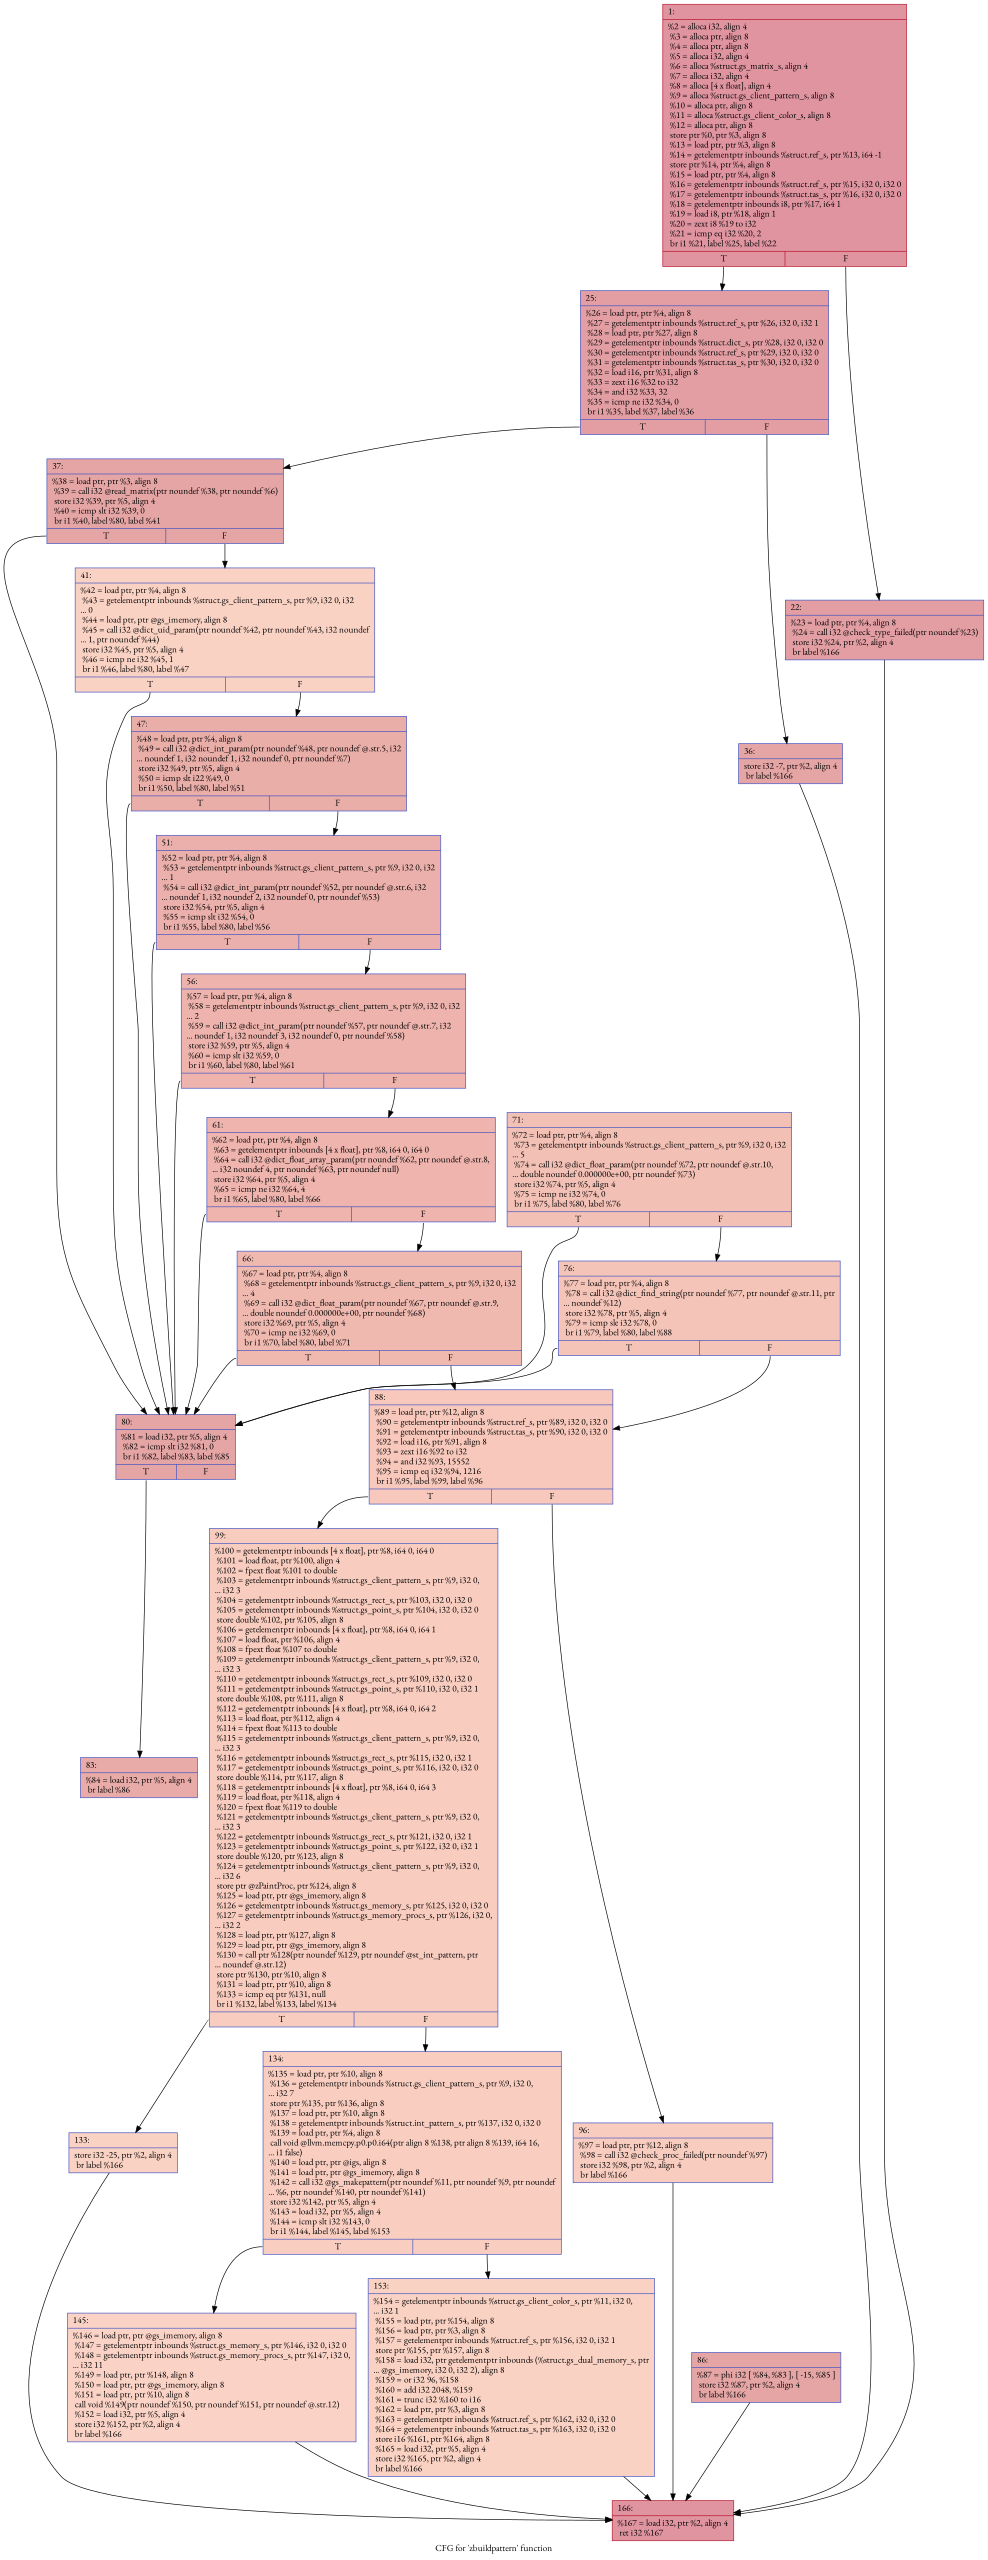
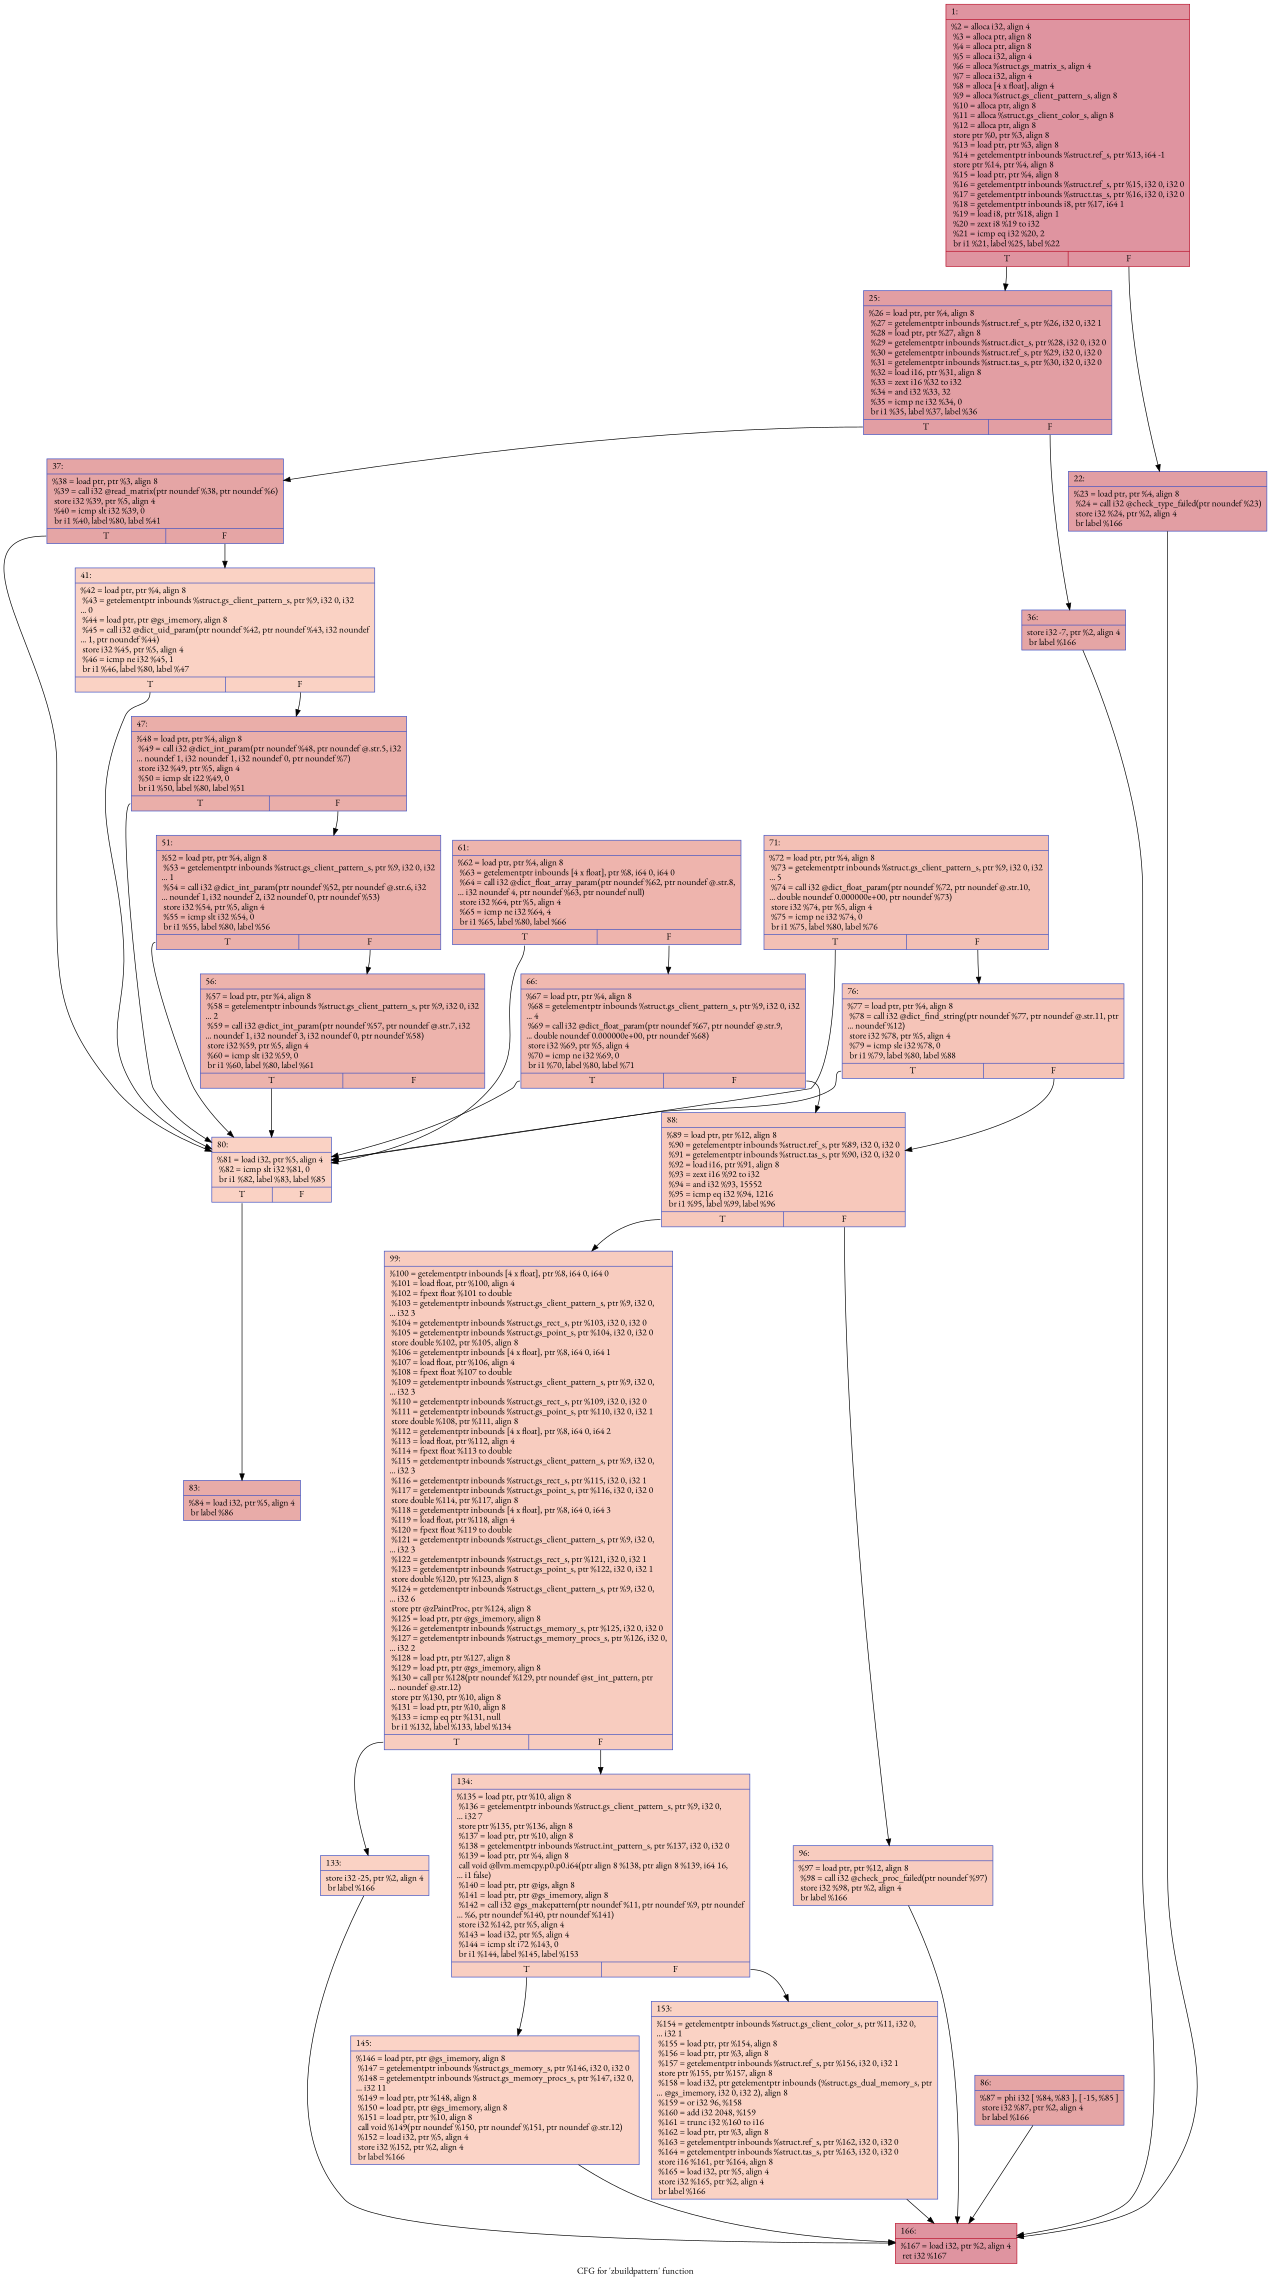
(394, 1100) -> none
(176, 1447) -> (272, 1170)
(319, 2221) -> (508, 1944)
